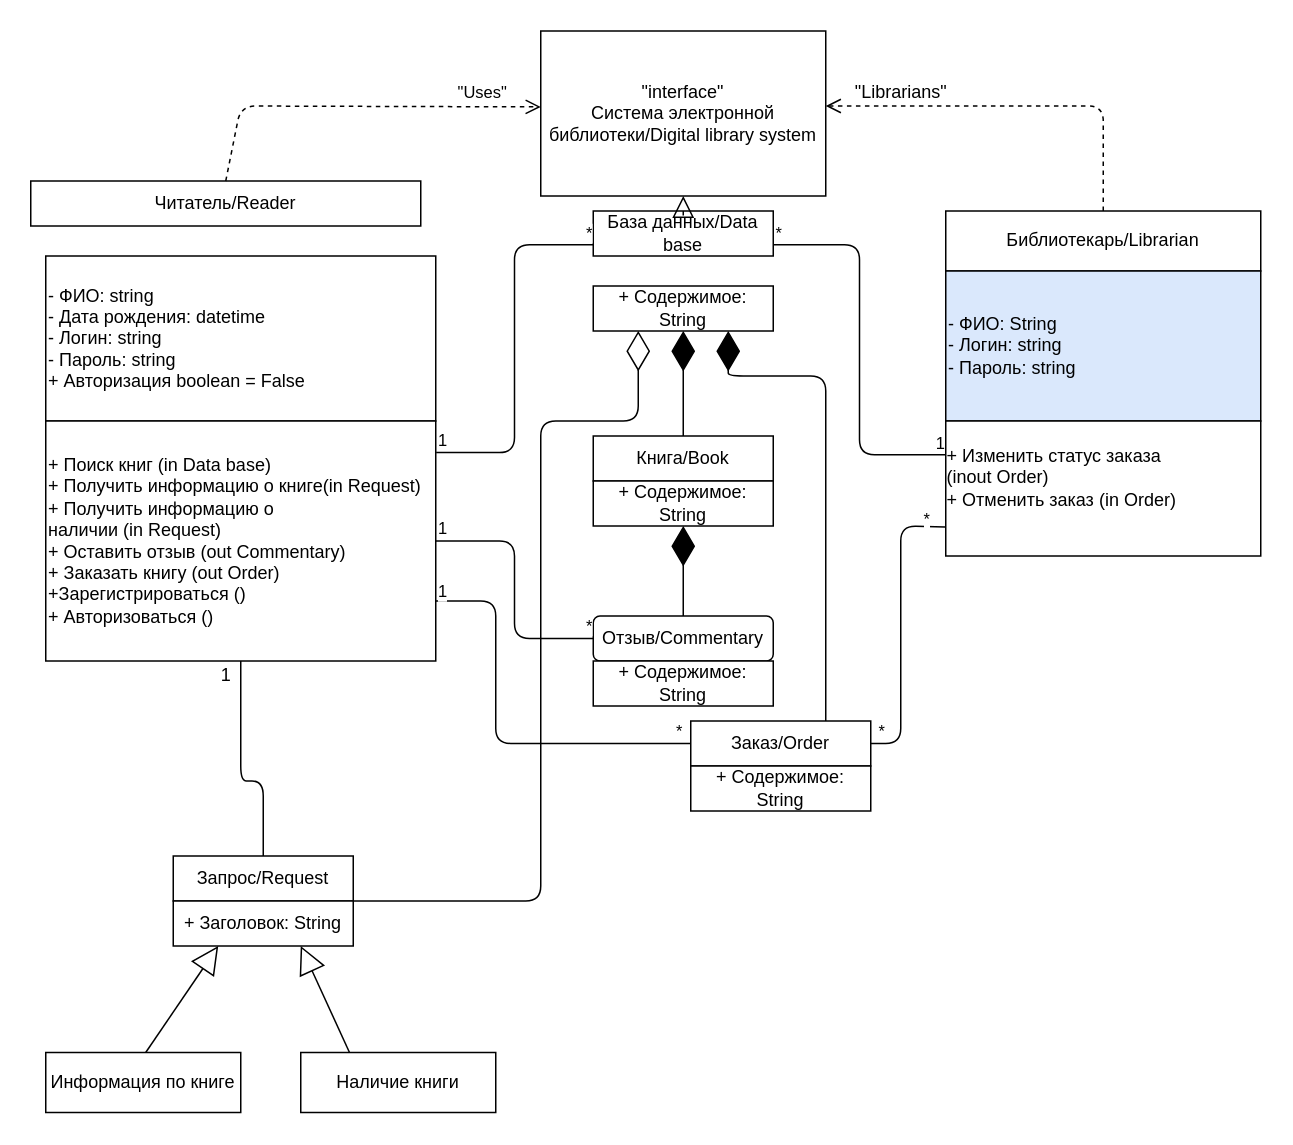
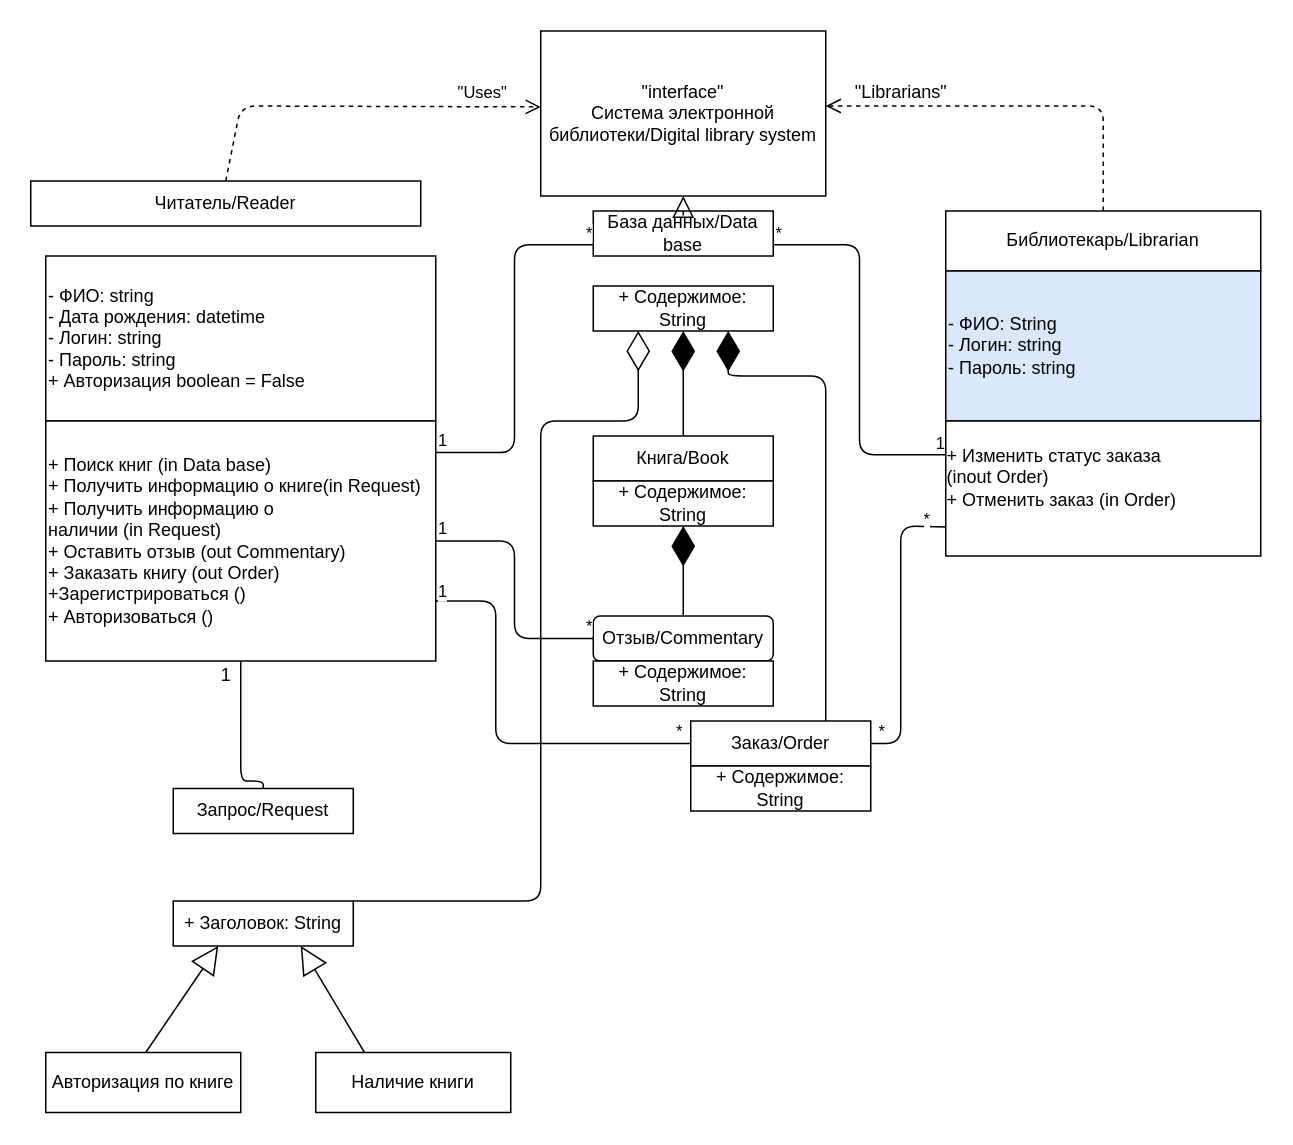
(263, 878) -> (263, 811)
(143, 1082) -> (143, 1082)
(398, 1082) -> (413, 1082)
